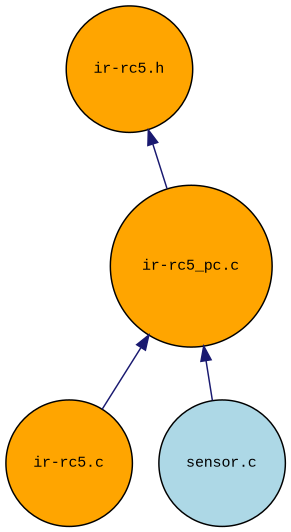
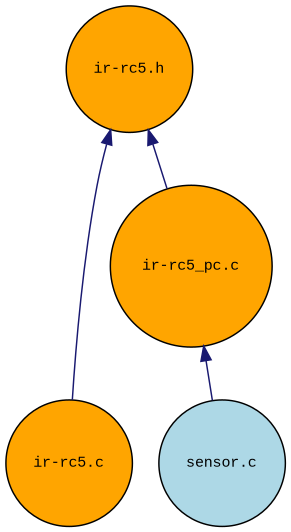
(122, 378) -> (84, 271)
